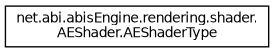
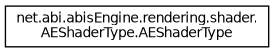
(137, 26) -> (137, 26)
